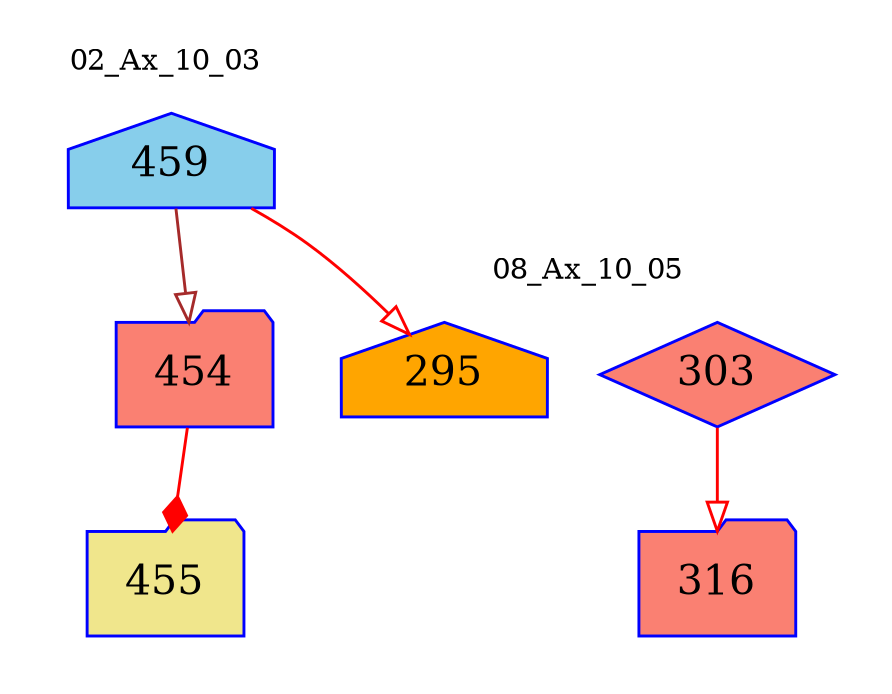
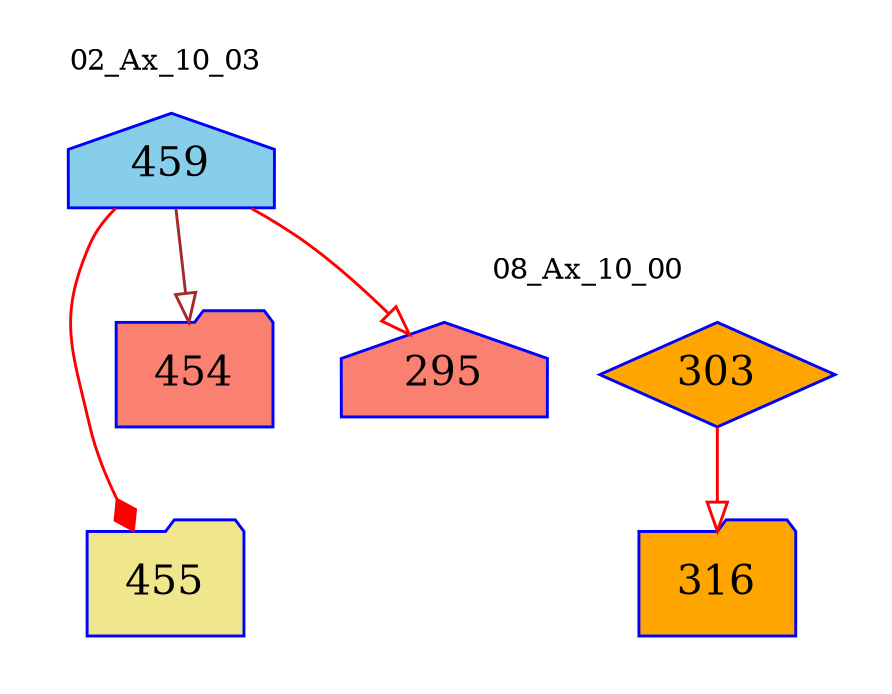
(588, 272) -> (588, 272)
(444, 375) -> (444, 375)
(717, 375) -> (717, 375)
(183, 462) -> (73, 351)
(717, 584) -> (717, 584)
